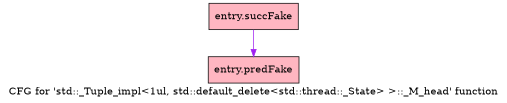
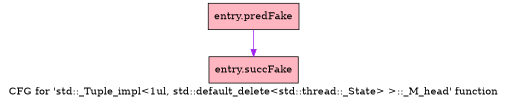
(254, 40) -> (254, 40)
